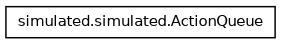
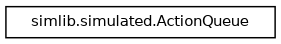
(141, 22) -> (141, 22)
